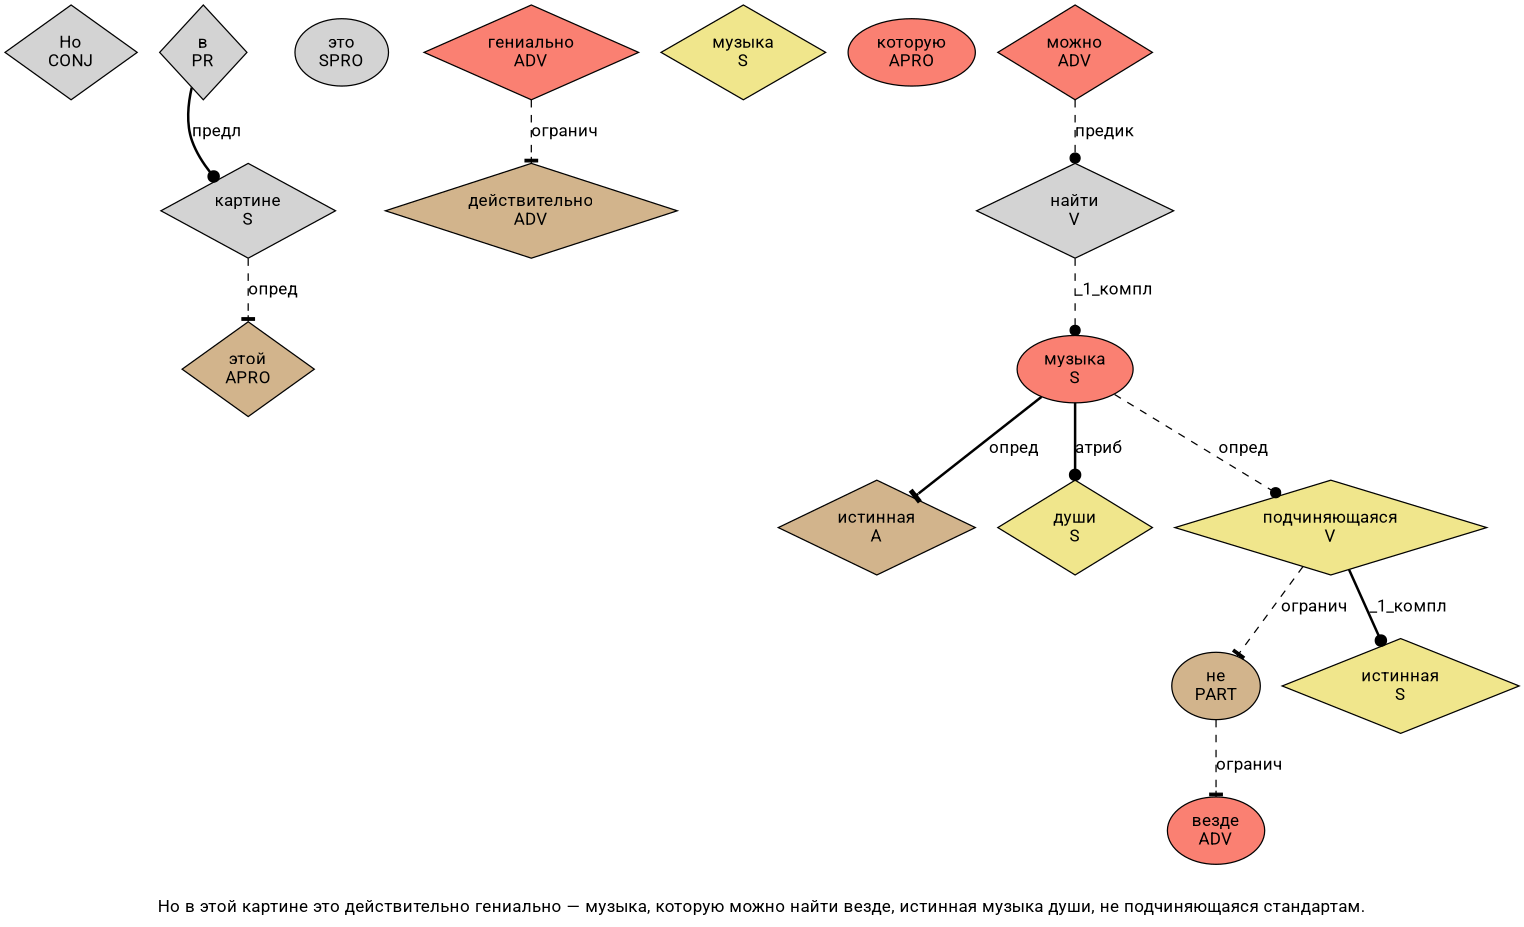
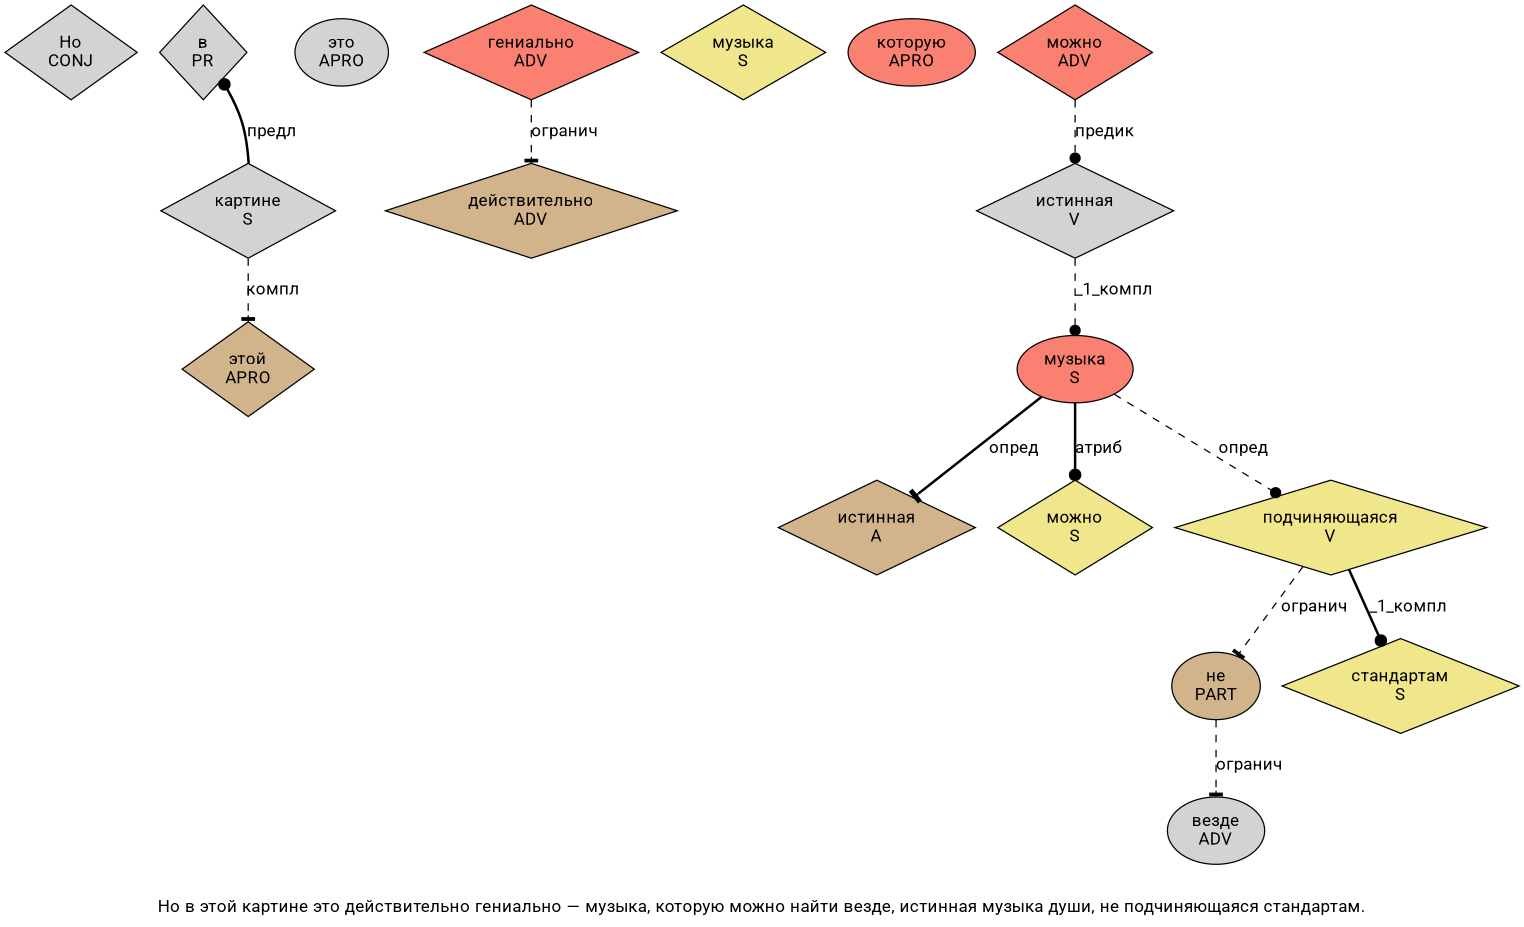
(342, 52) -> (342, 52)
(190, 133) -> (243, 125)
(1075, 211) -> (1075, 211)
(273, 290) -> (273, 290)
(1075, 528) -> (1075, 528)
(1401, 686) -> (1401, 686)
(1216, 831) -> (1216, 831)
